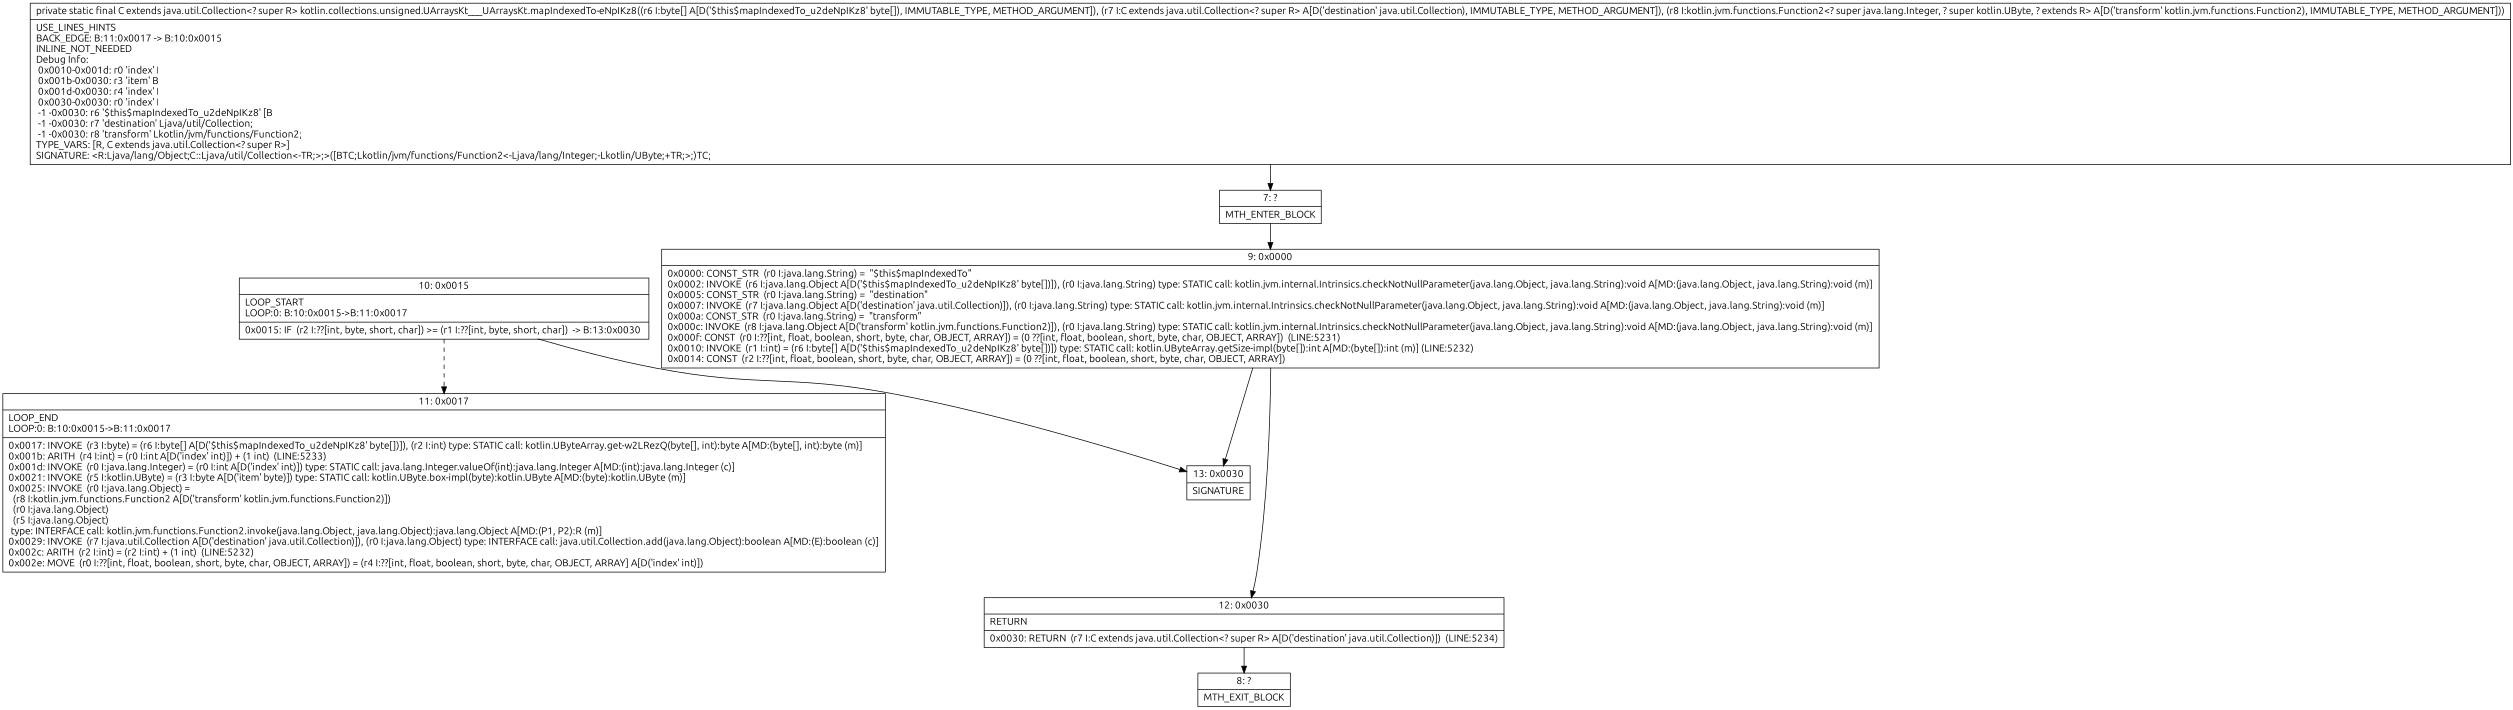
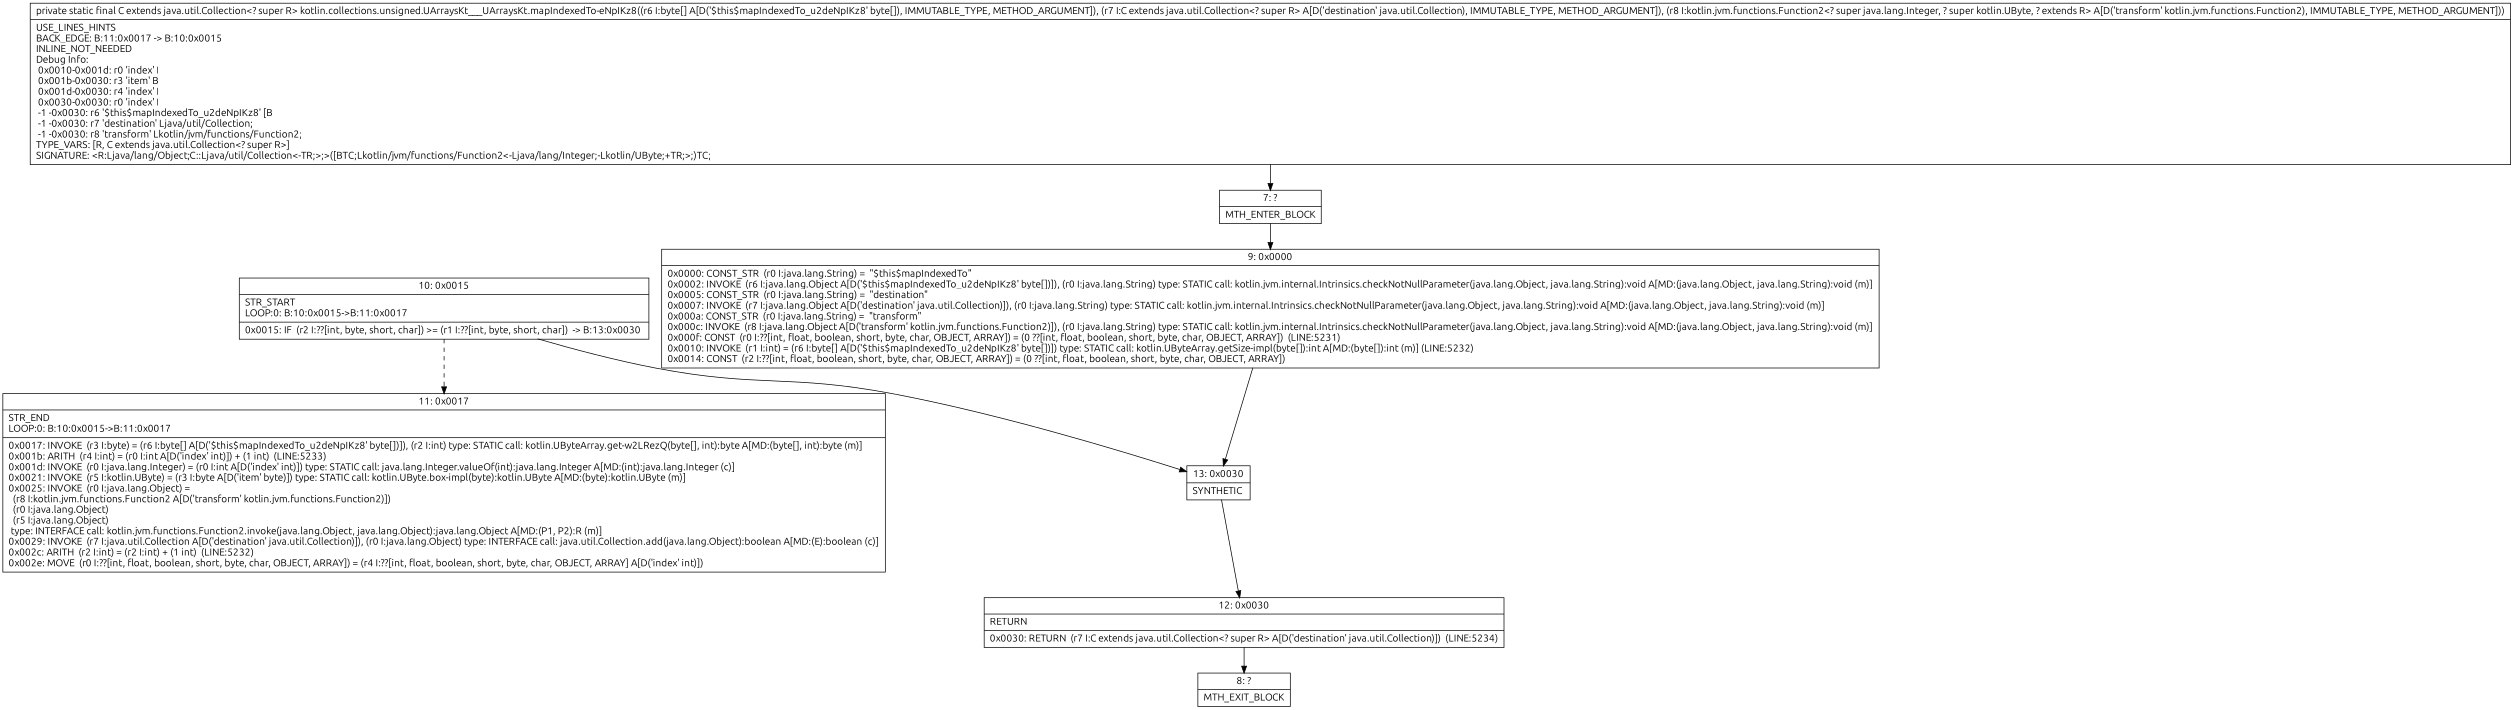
(274, 303) -> (270, 303)
(33, 418) -> (29, 418)
(1267, 480) -> (1230, 545)
(1218, 491) -> (1217, 491)
